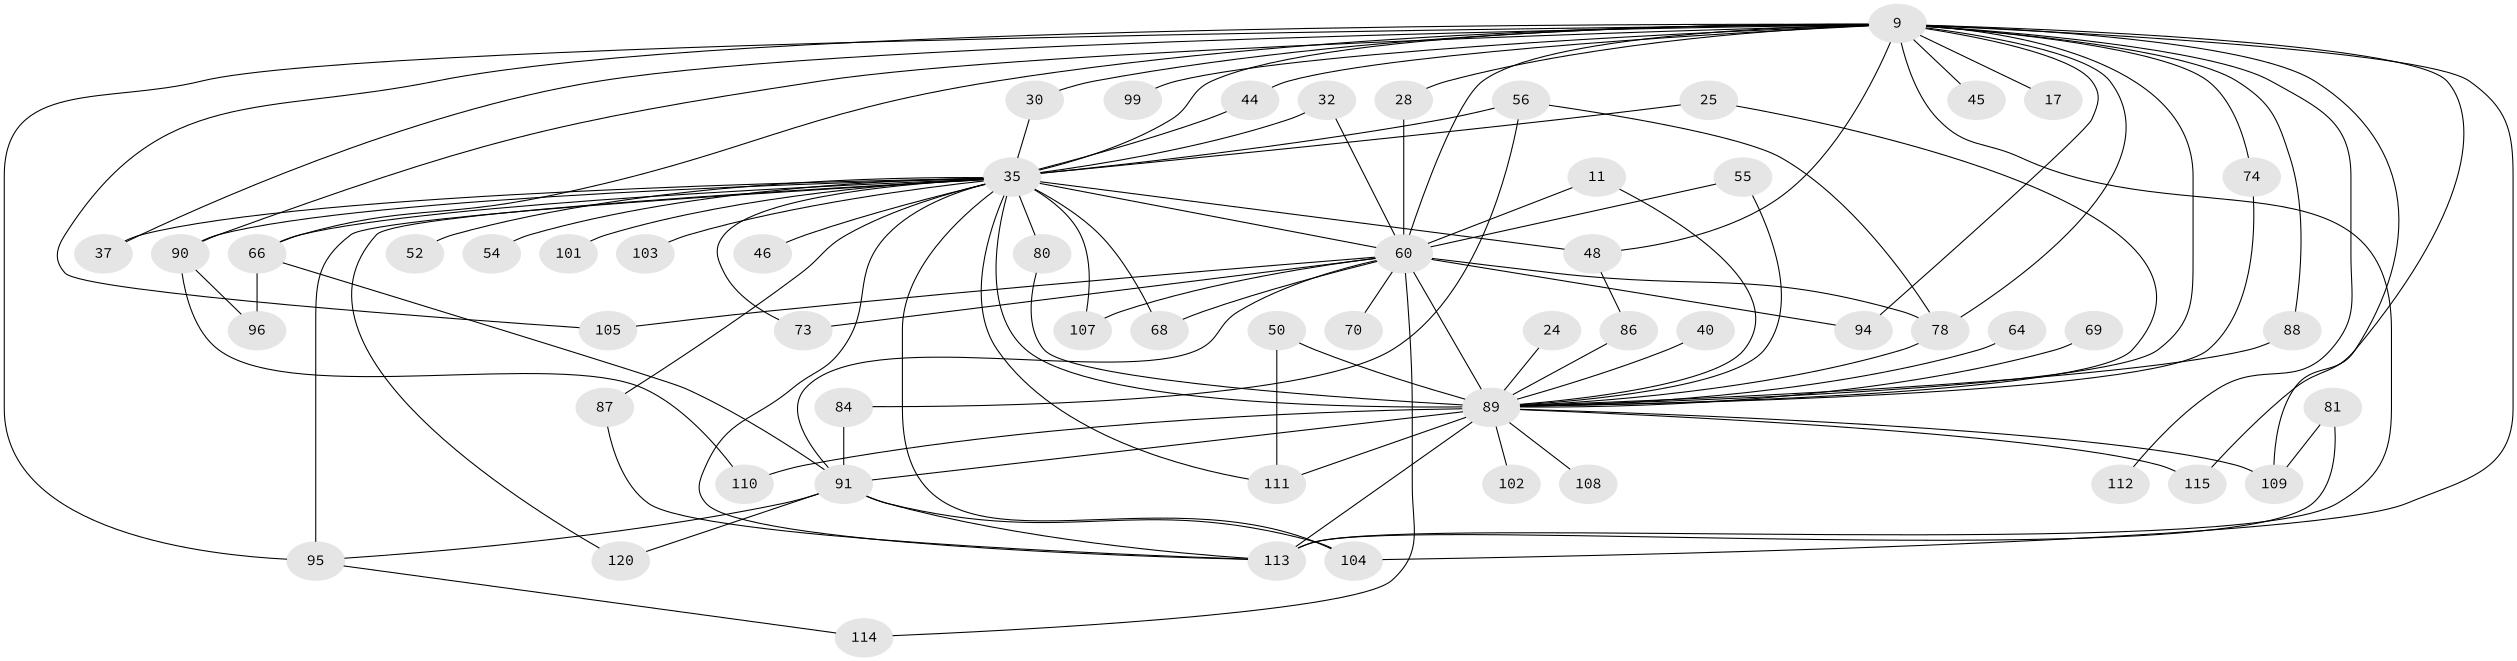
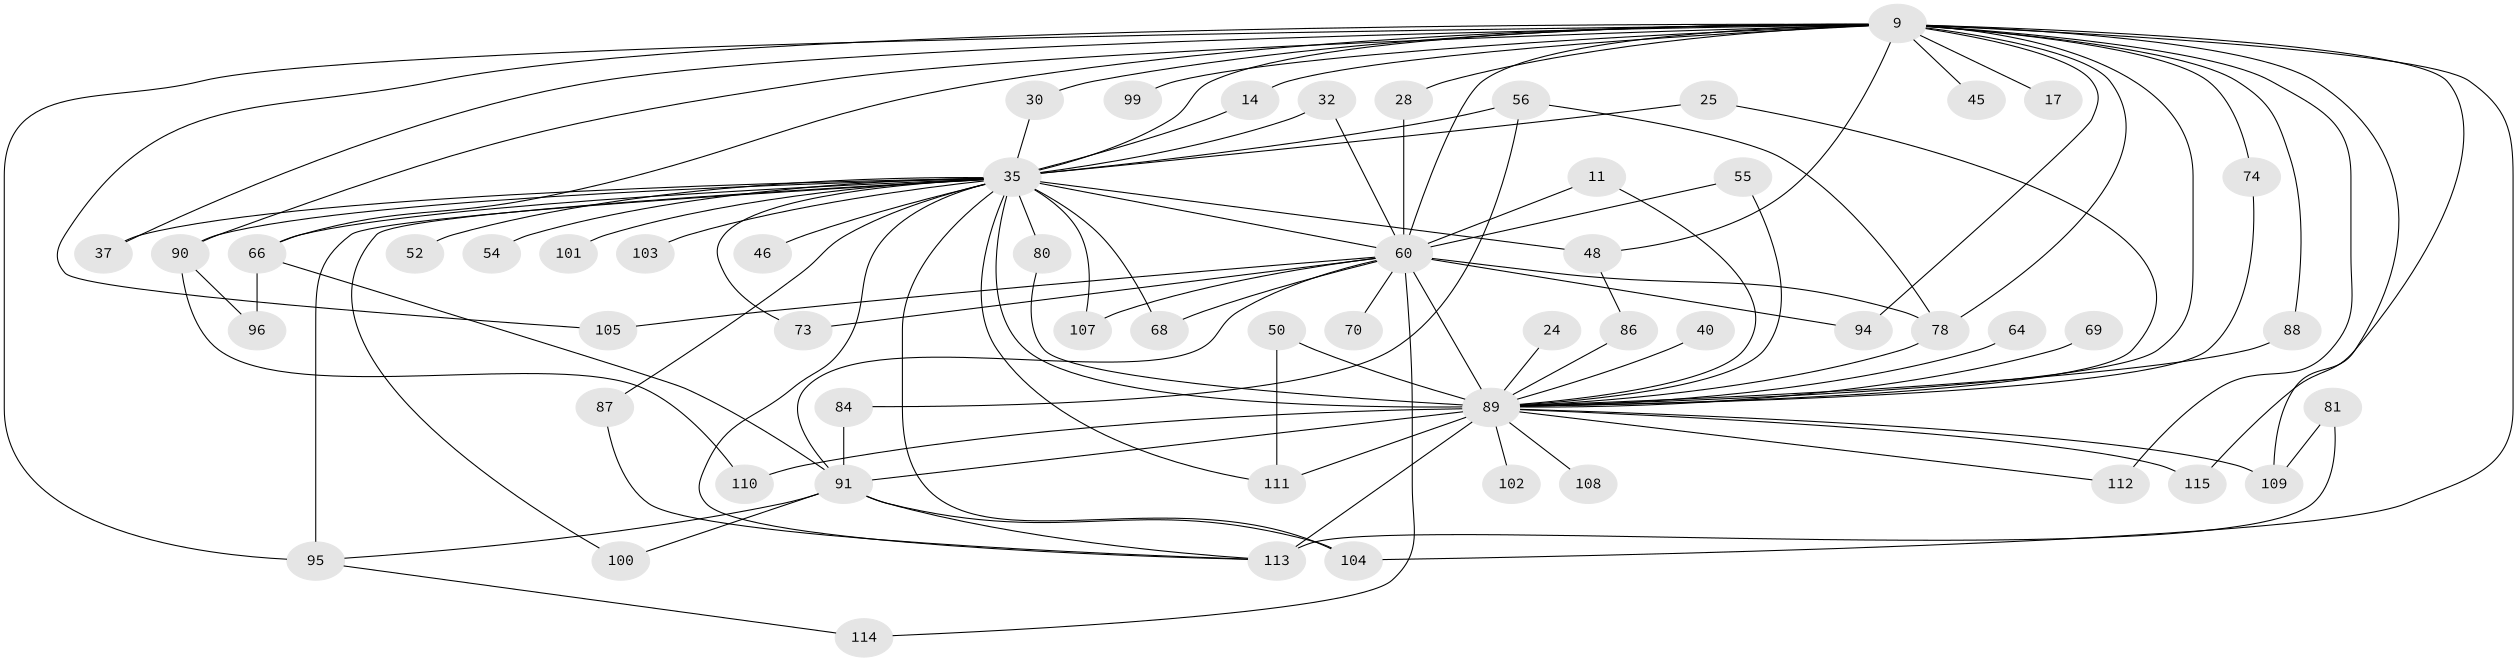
(1250, 100) -> (1250, 100)
none -> (1806, 446)
(2321, 508) -> none
(621, 561) -> (621, 561)
